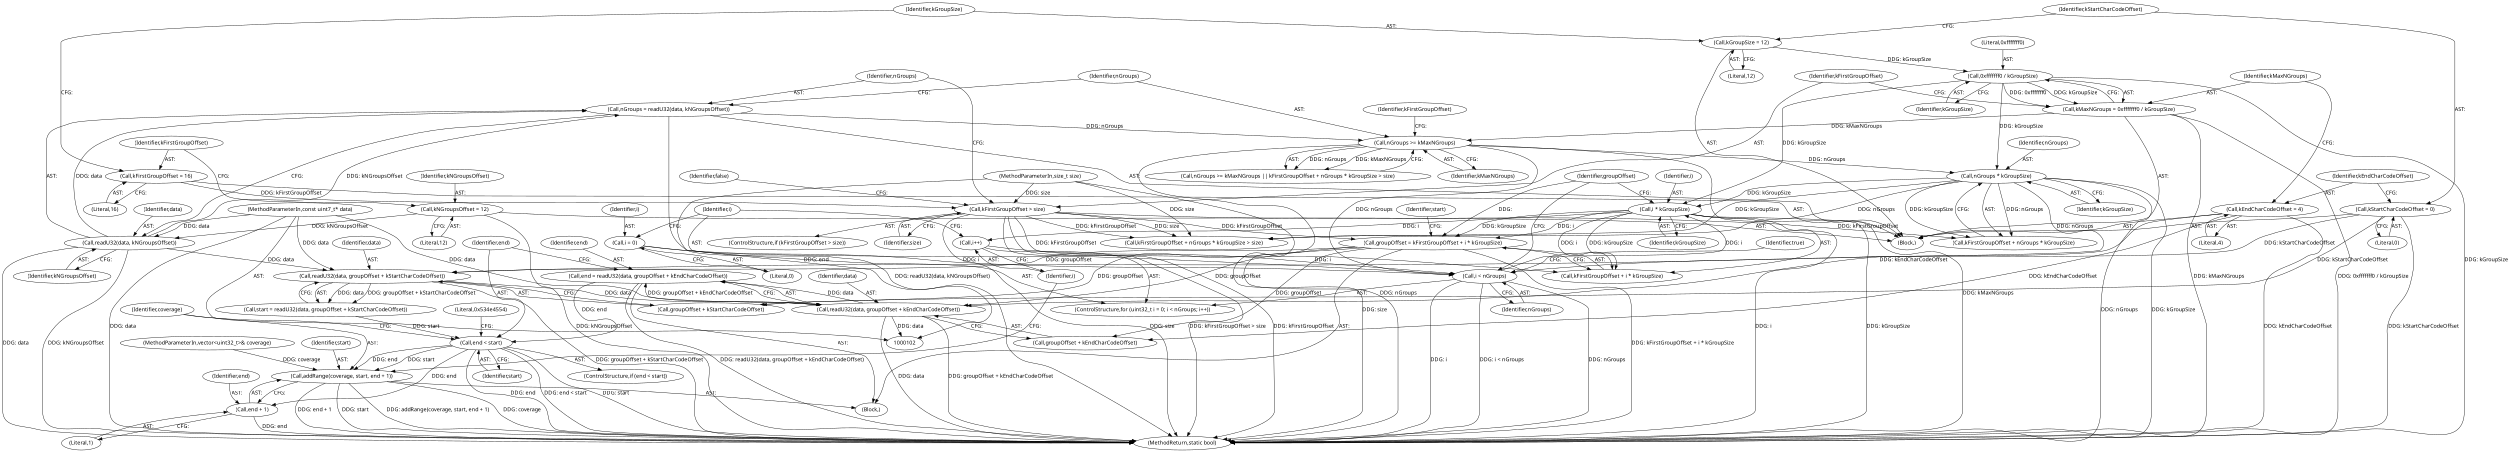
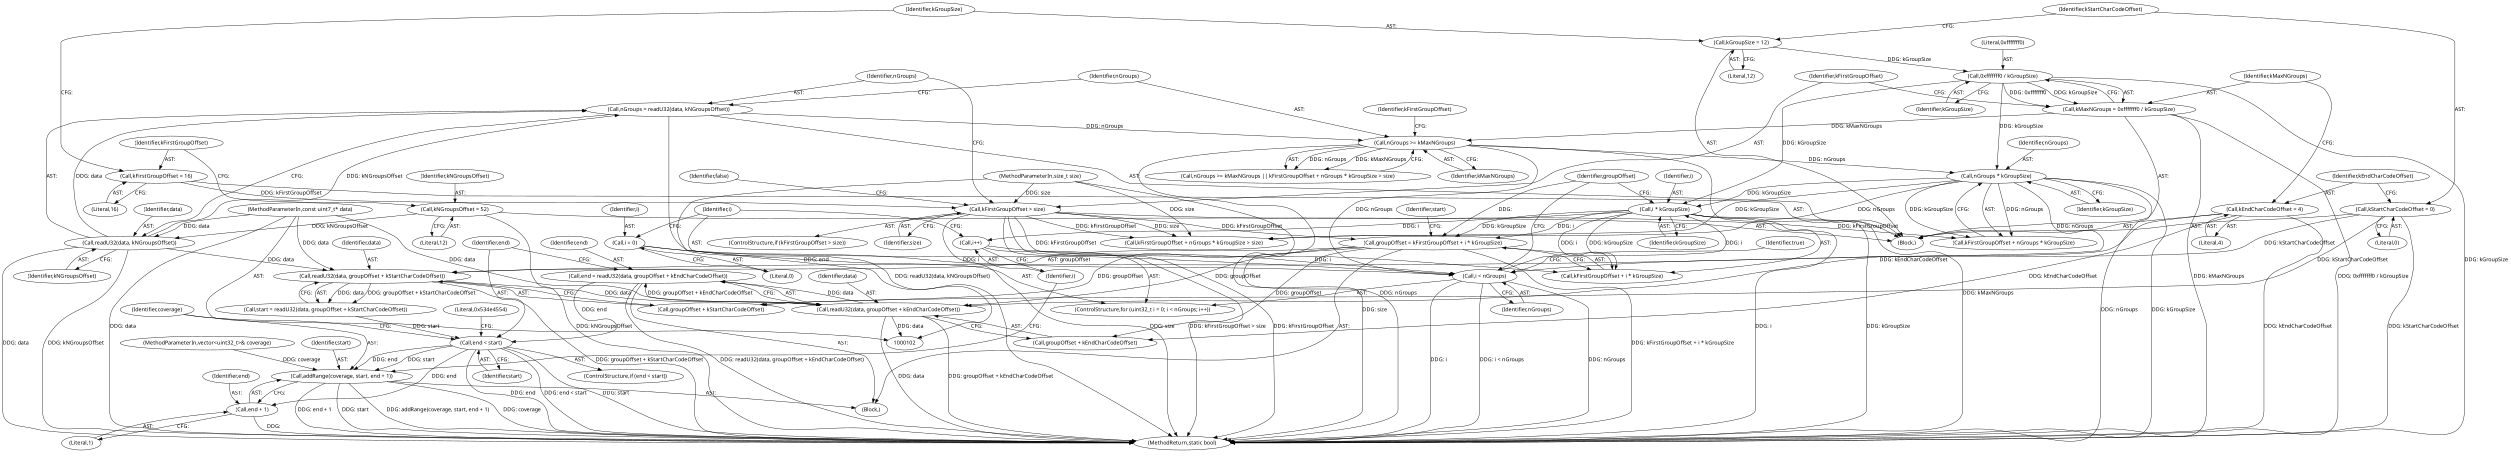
(455, 210) -> (455, 210)
(1069, 260) -> (1069, 260)
(275, 426) -> (275, 426)
